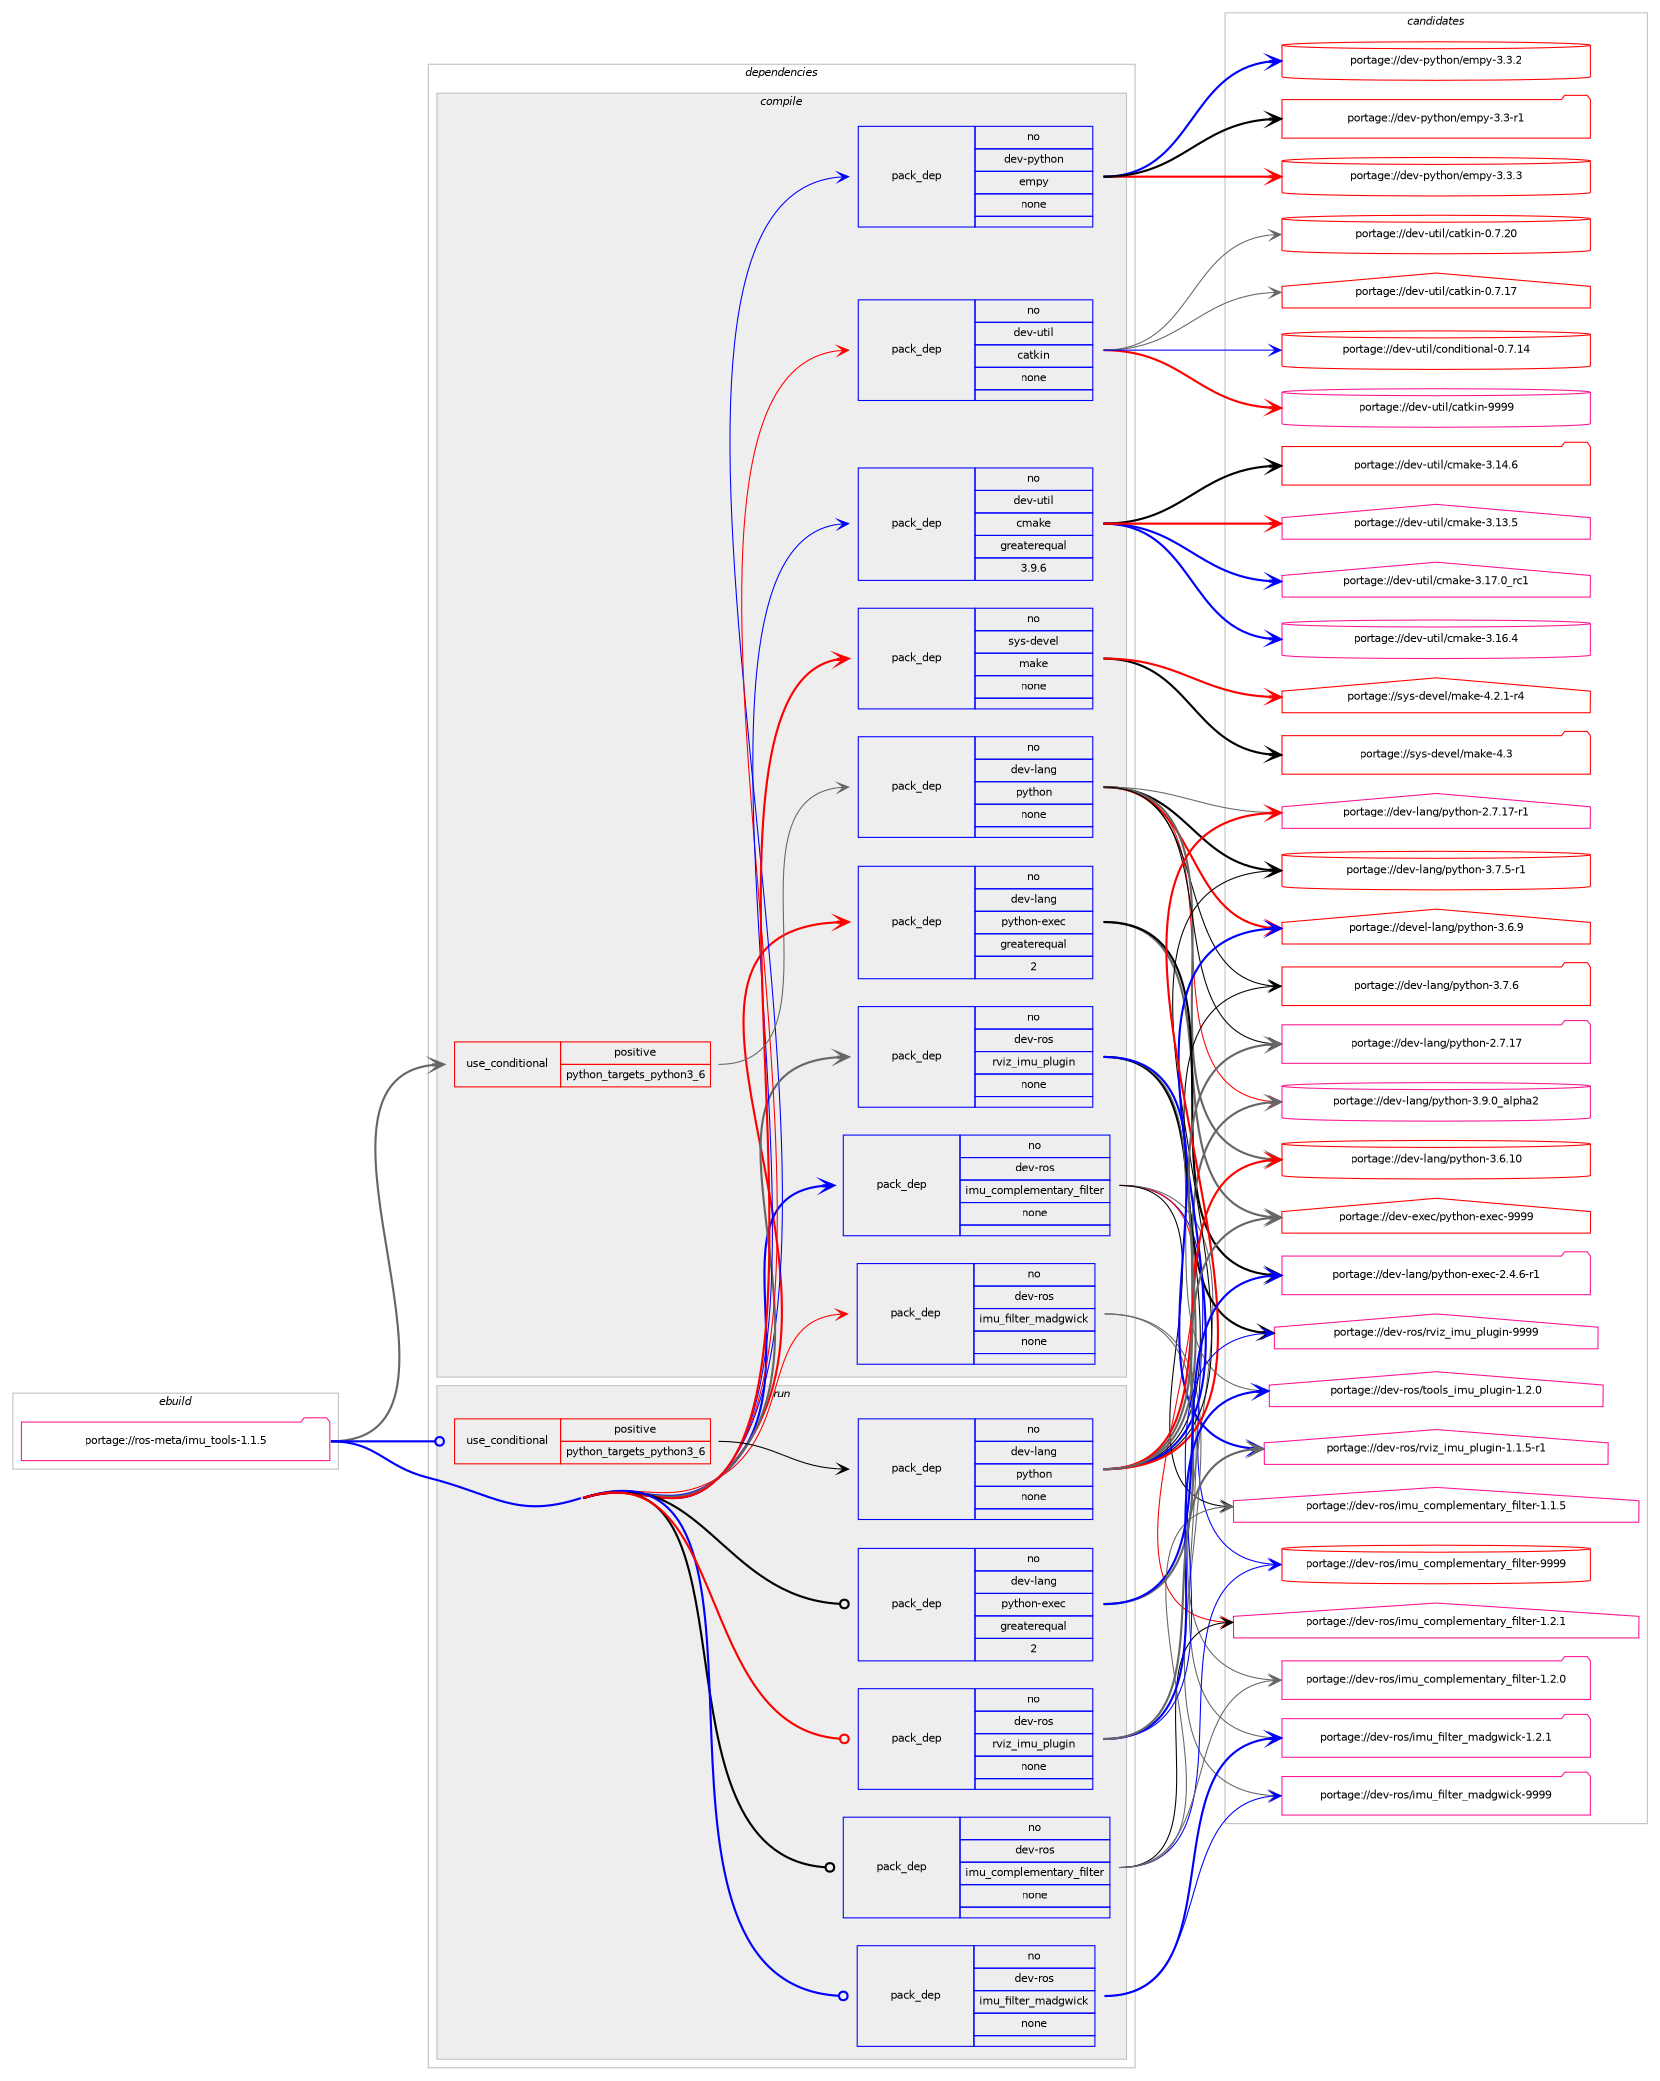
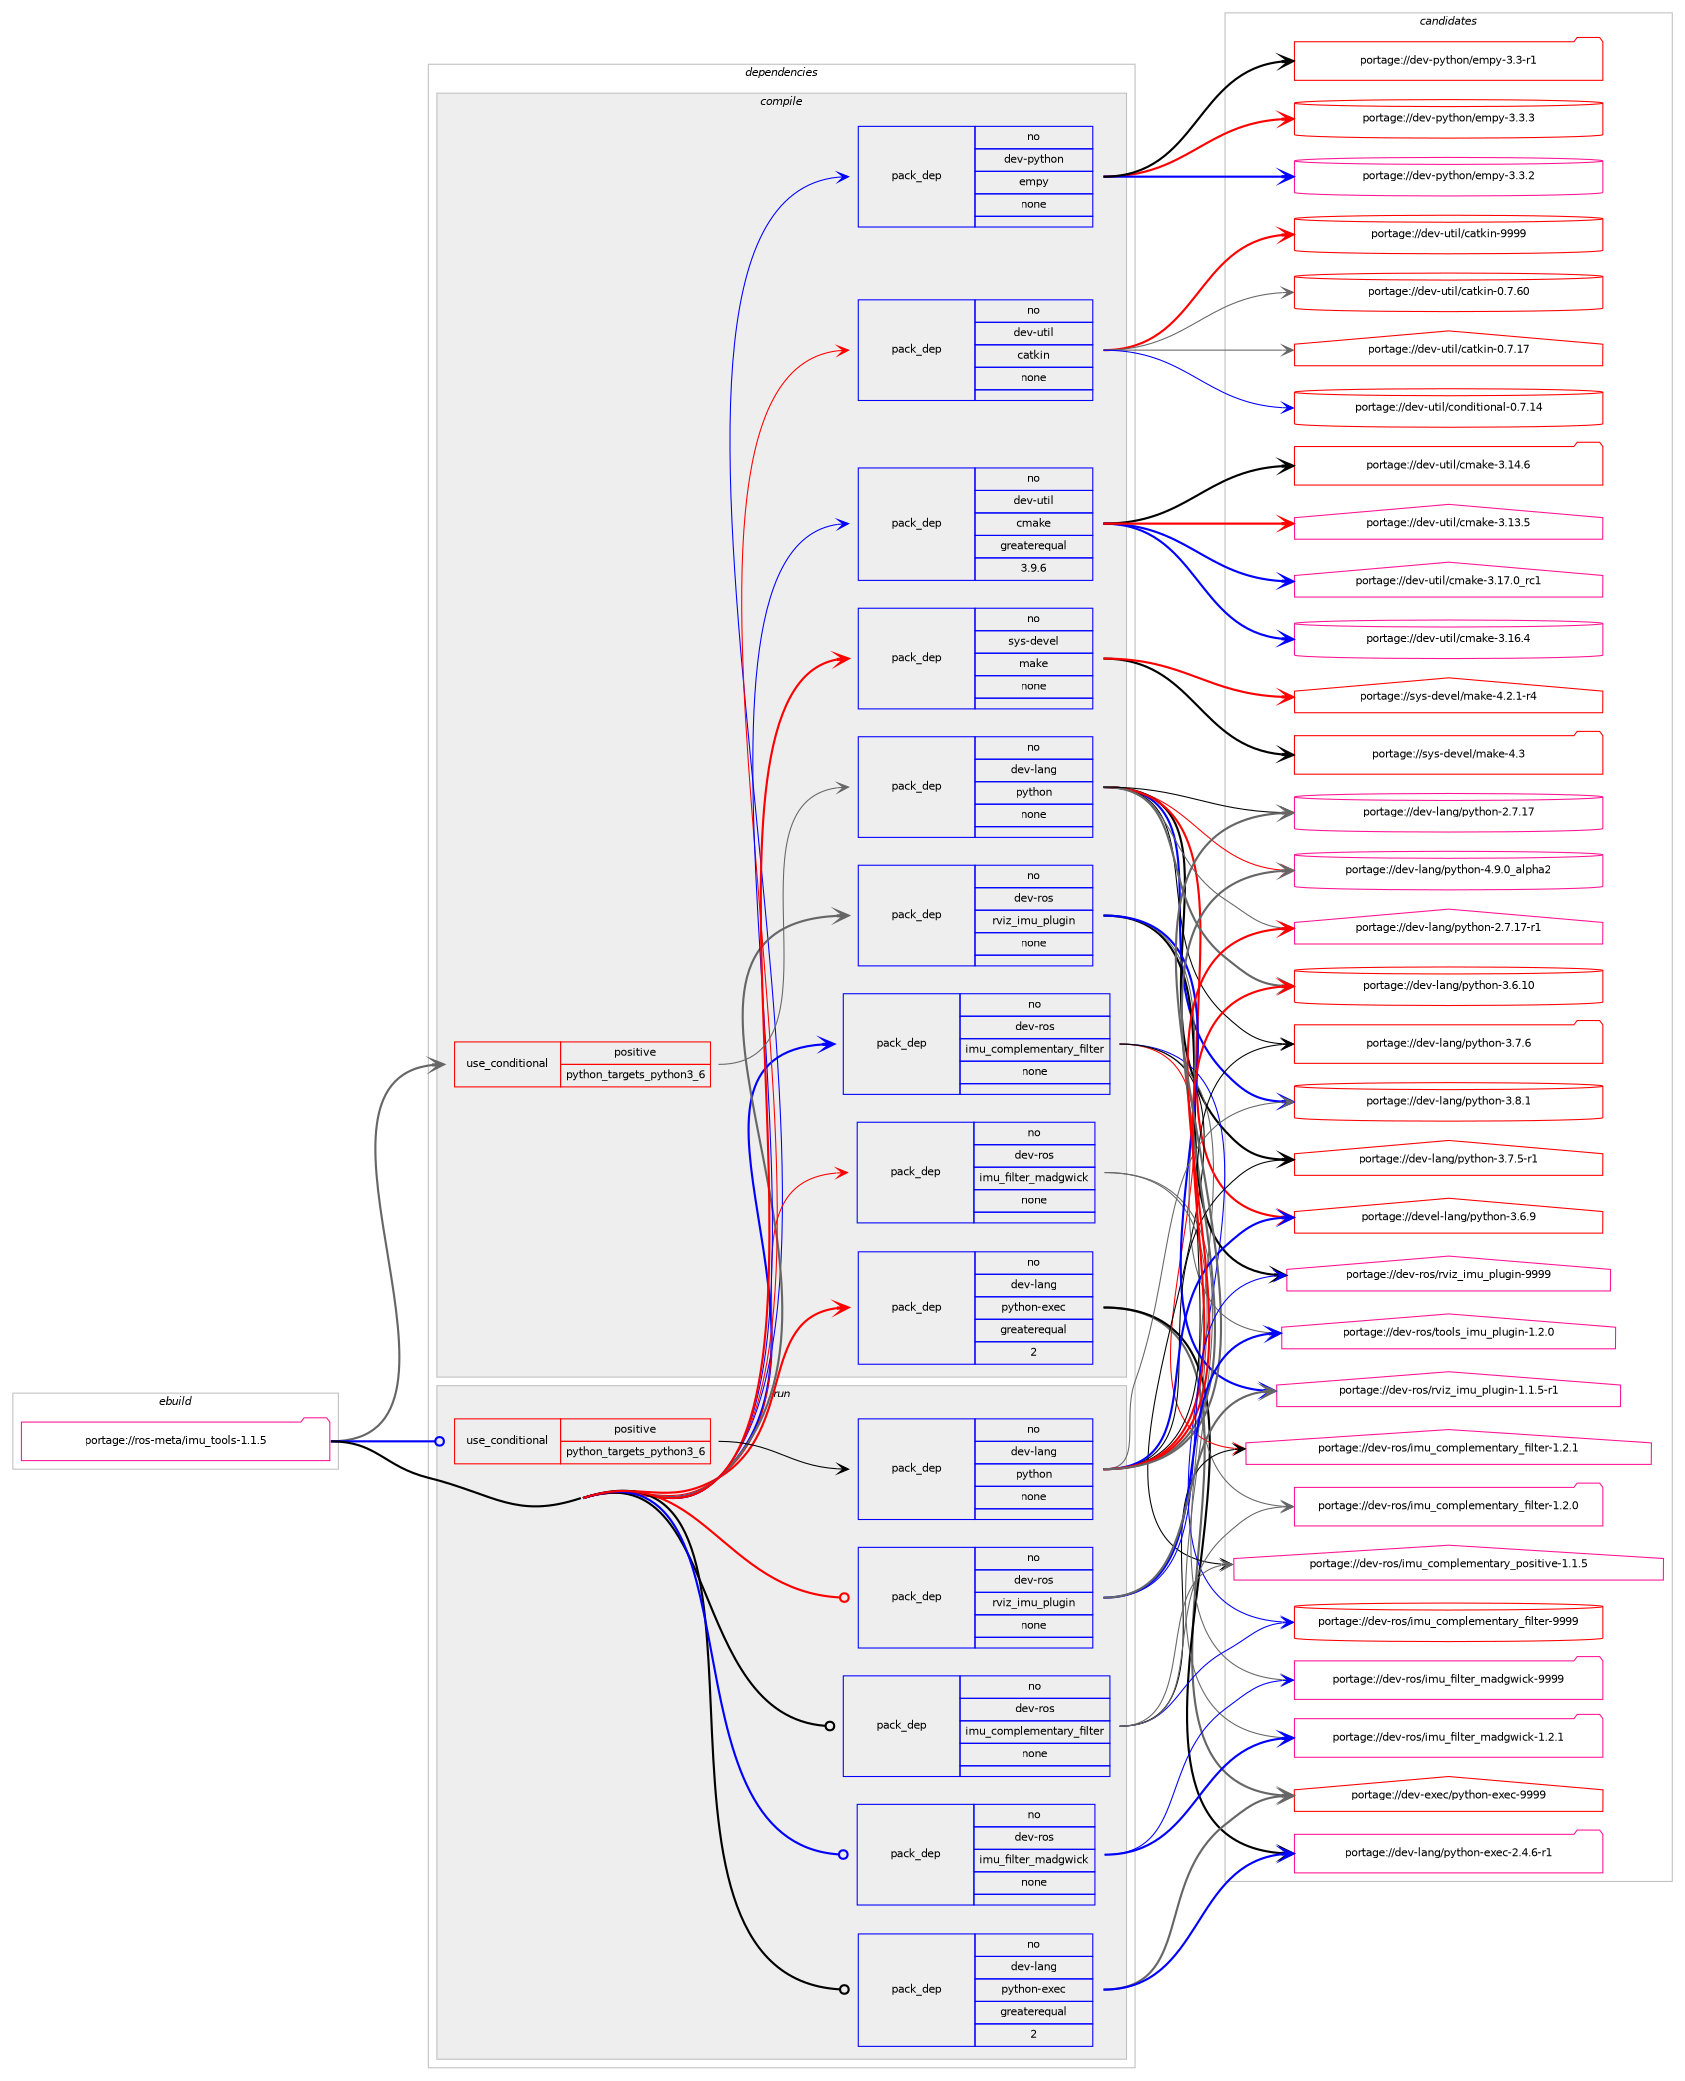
(1436, 61) -> (1449, 177)
(1436, 235) -> (1449, 292)
(1436, 408) -> (1449, 235)
(1436, 871) -> (1449, 1160)
(1436, 1044) -> (1449, 813)
(1436, 1102) -> (1449, 871)
none -> (1449, 1102)
(1436, 1507) -> (1449, 1564)
